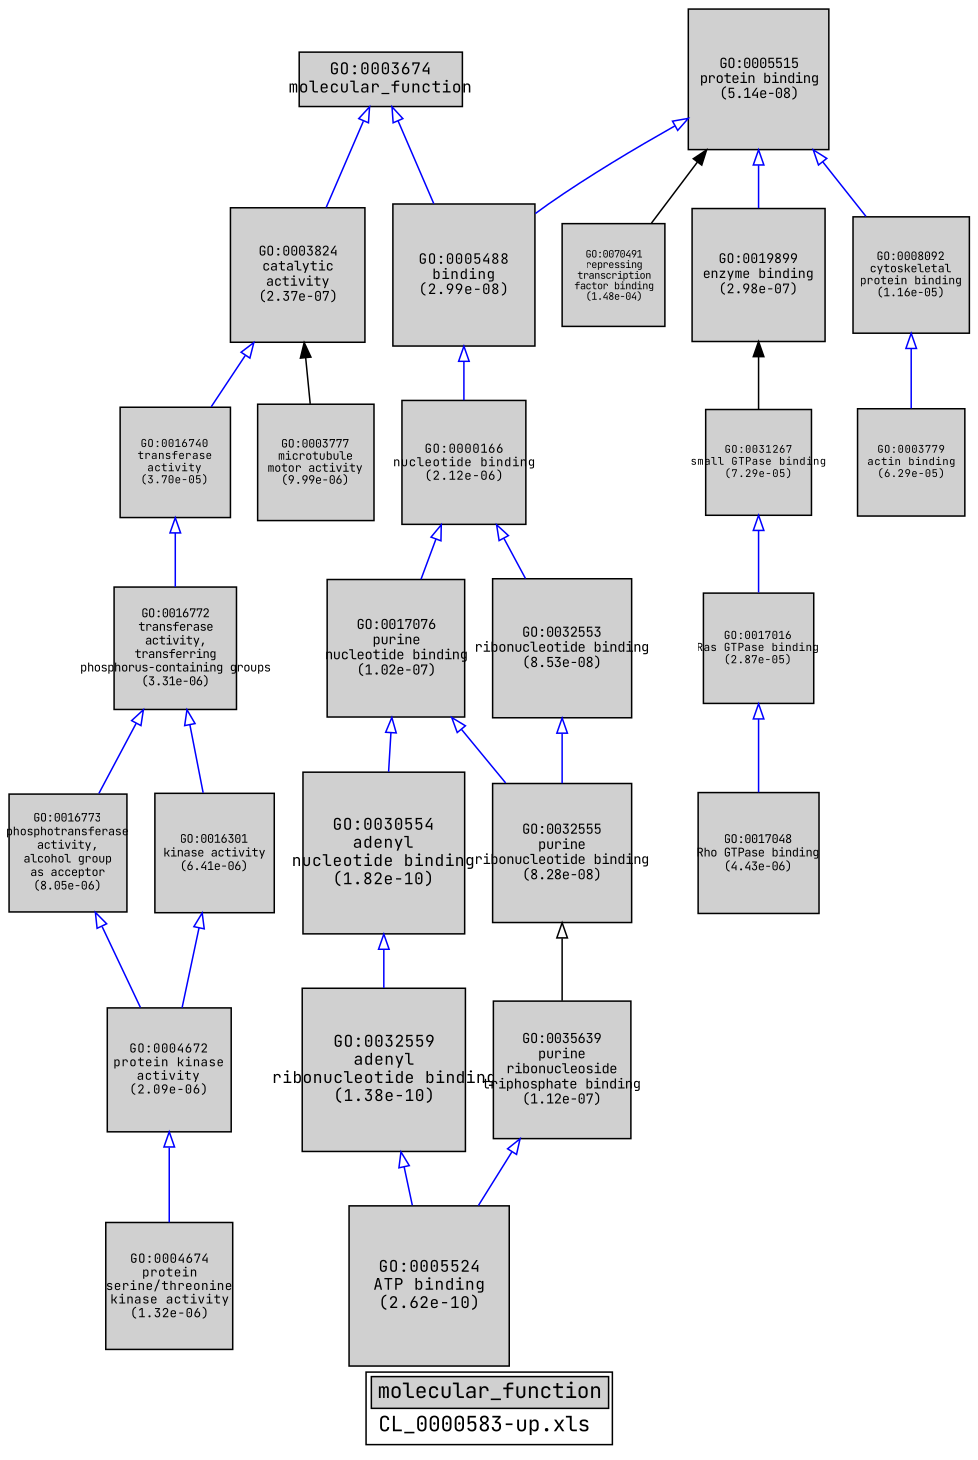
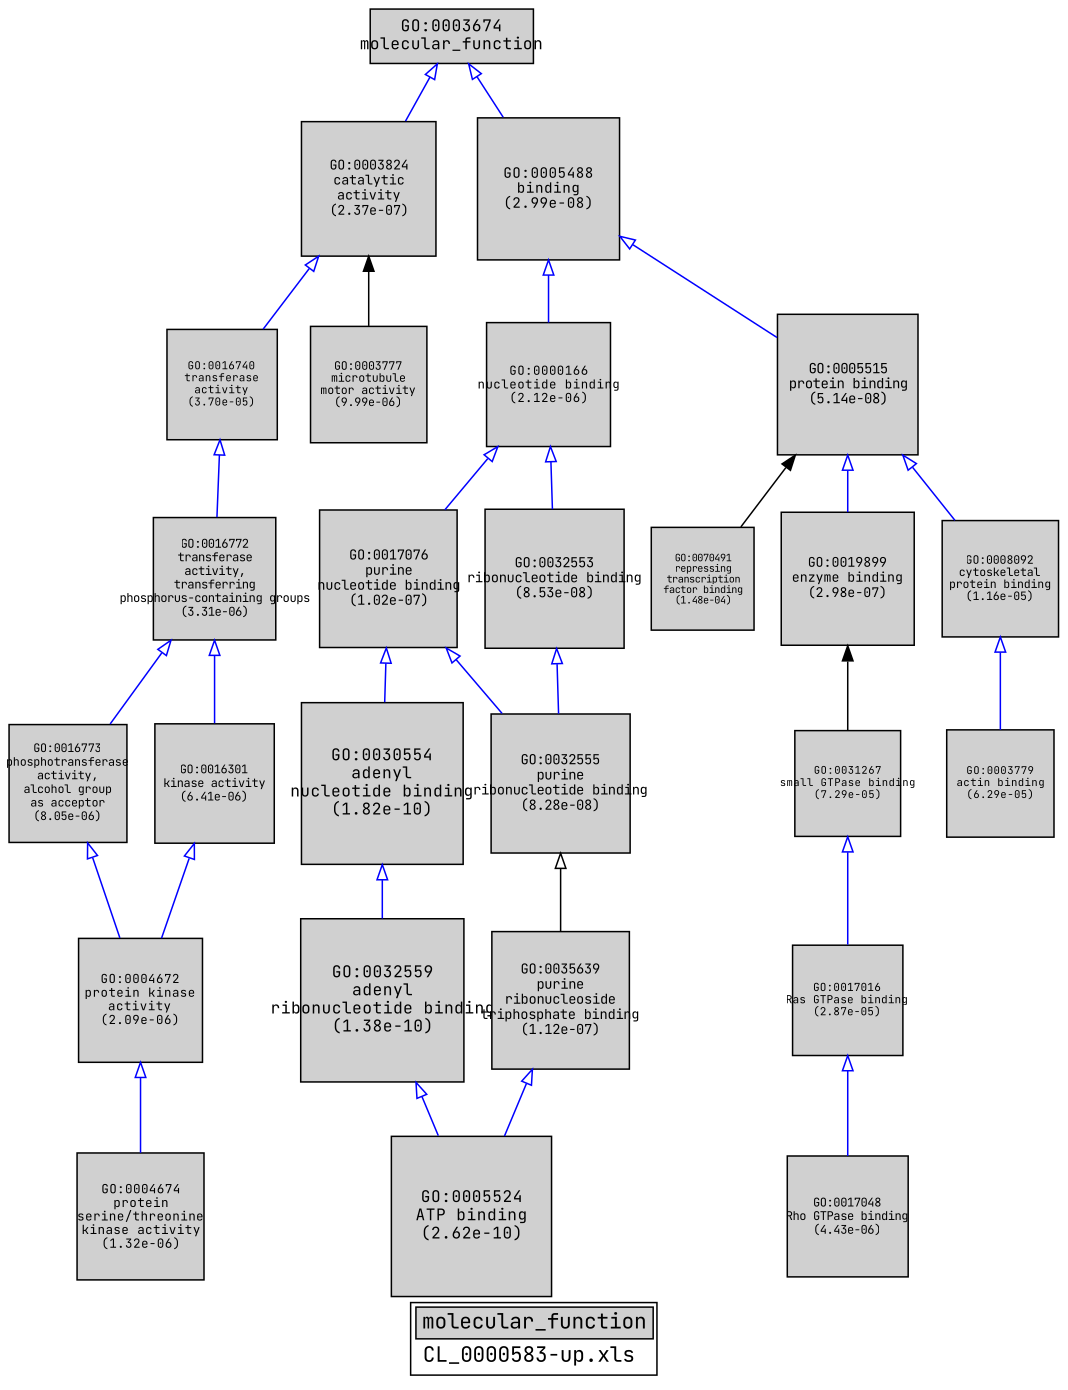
(604, 168) -> (705, 291)
